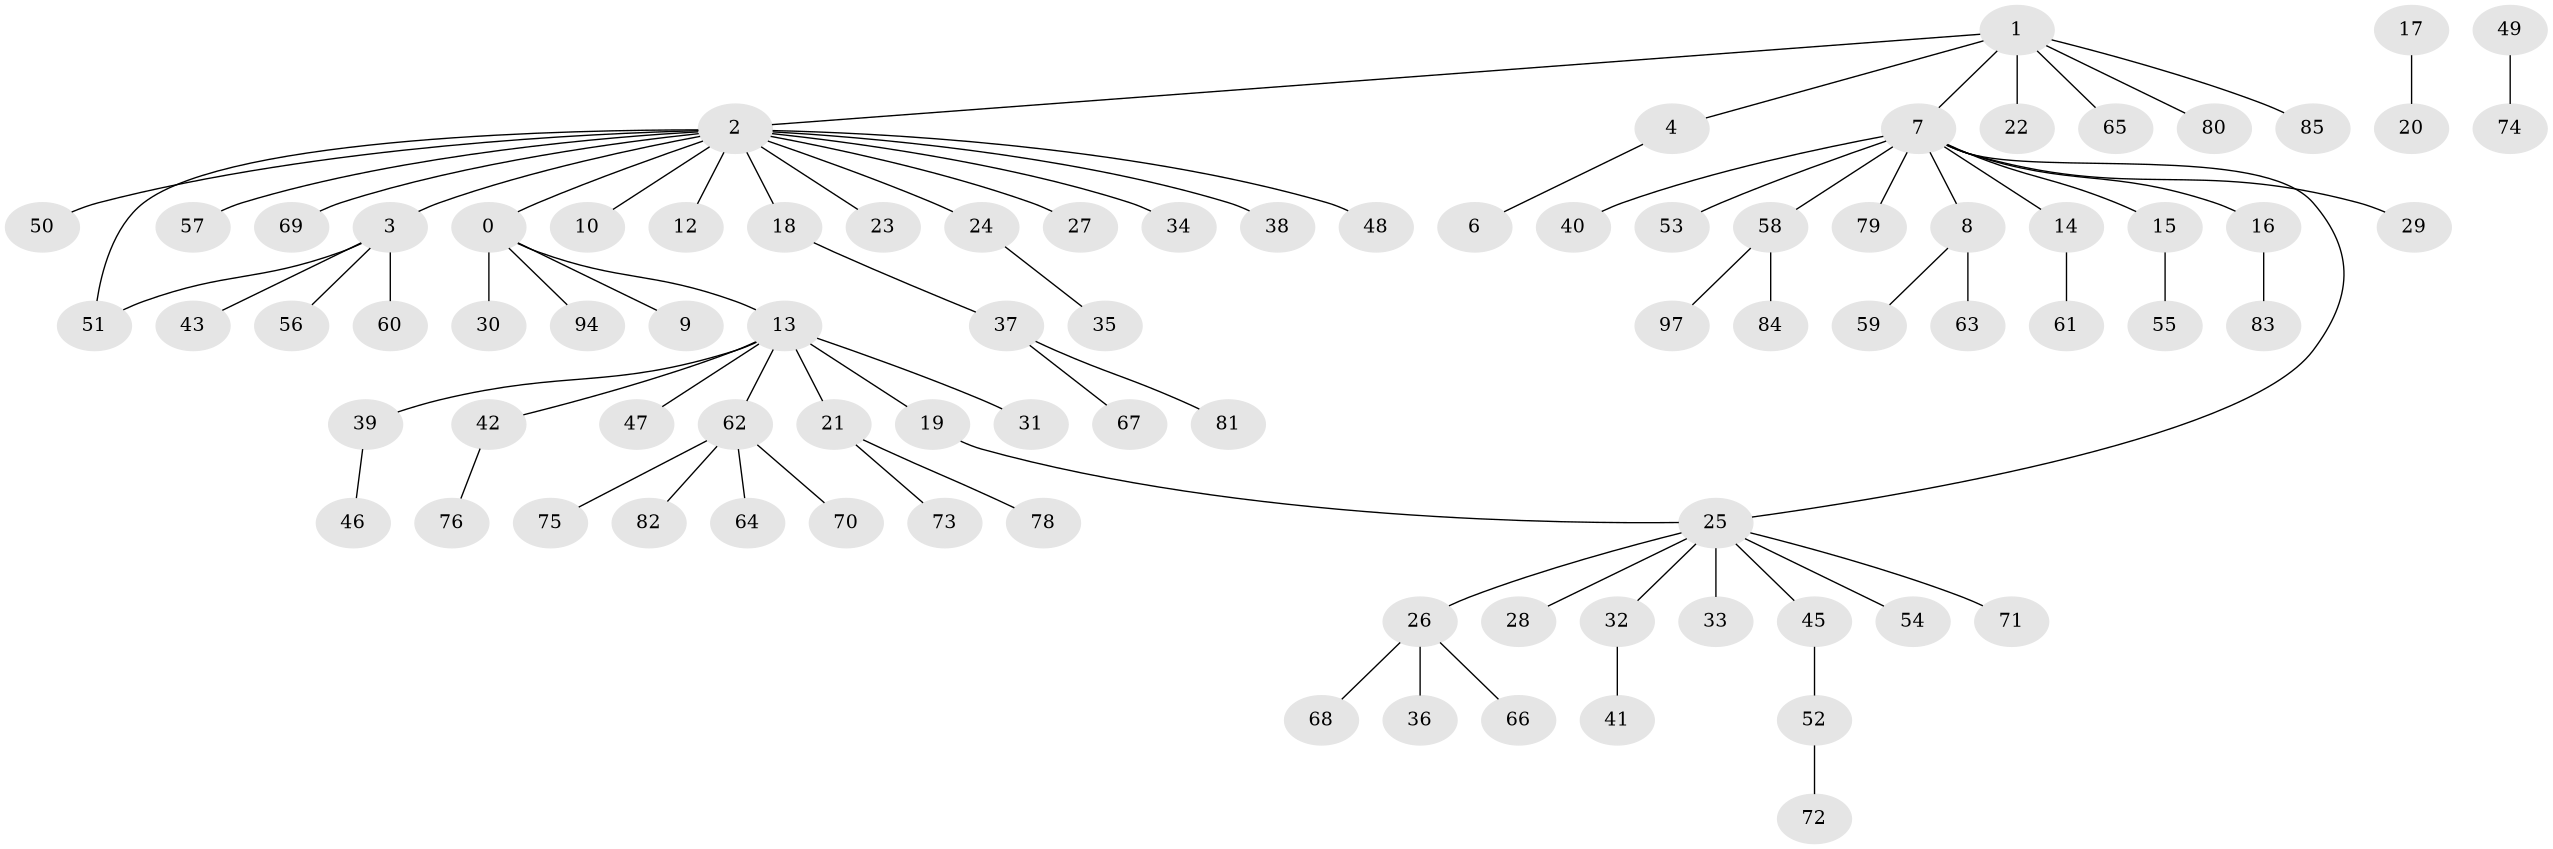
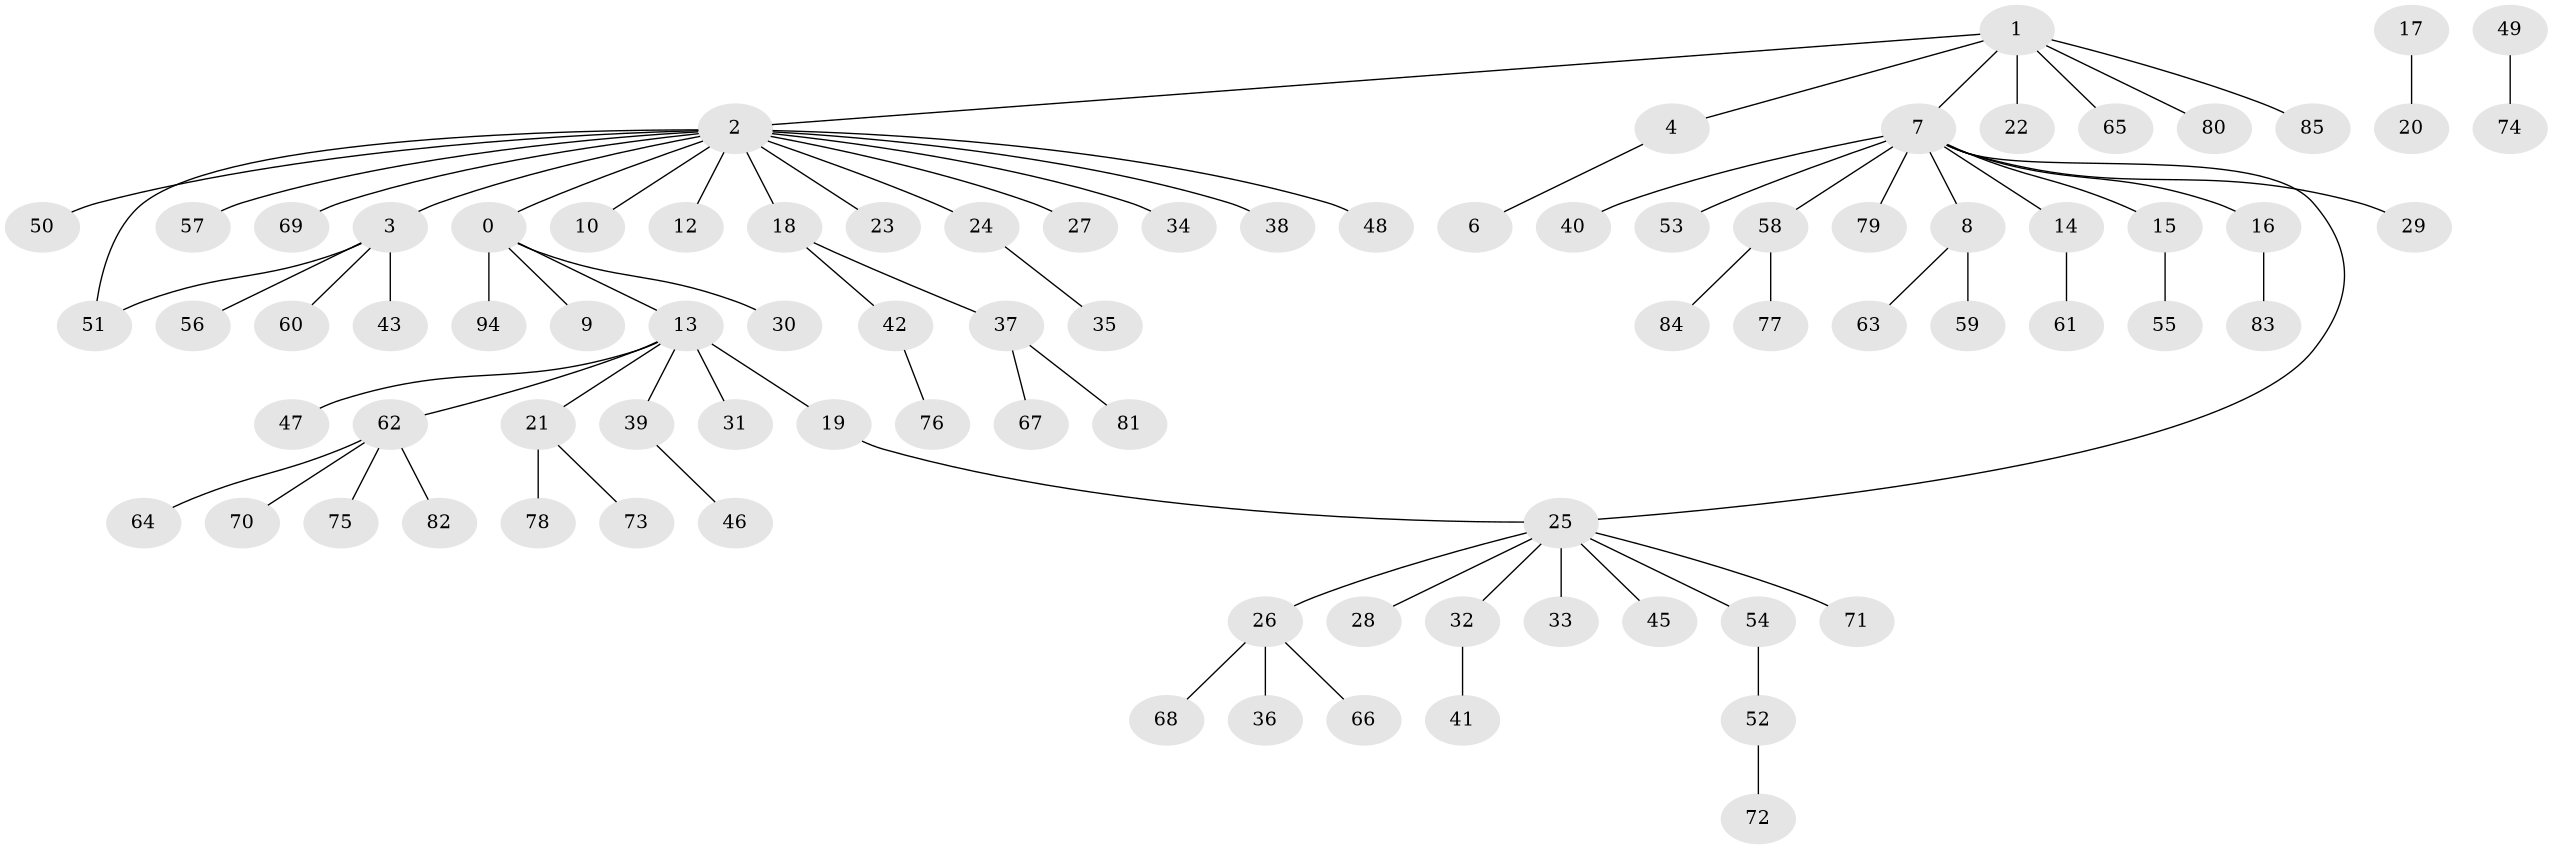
(1672, 326) -> (1771, 326)
(641, 382) -> (840, 277)
(1815, 671) -> (1758, 671)
